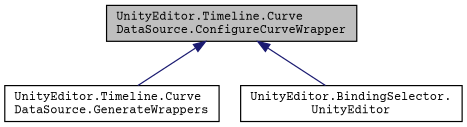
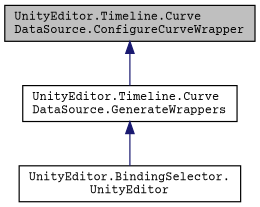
(297, 67) -> (130, 150)
